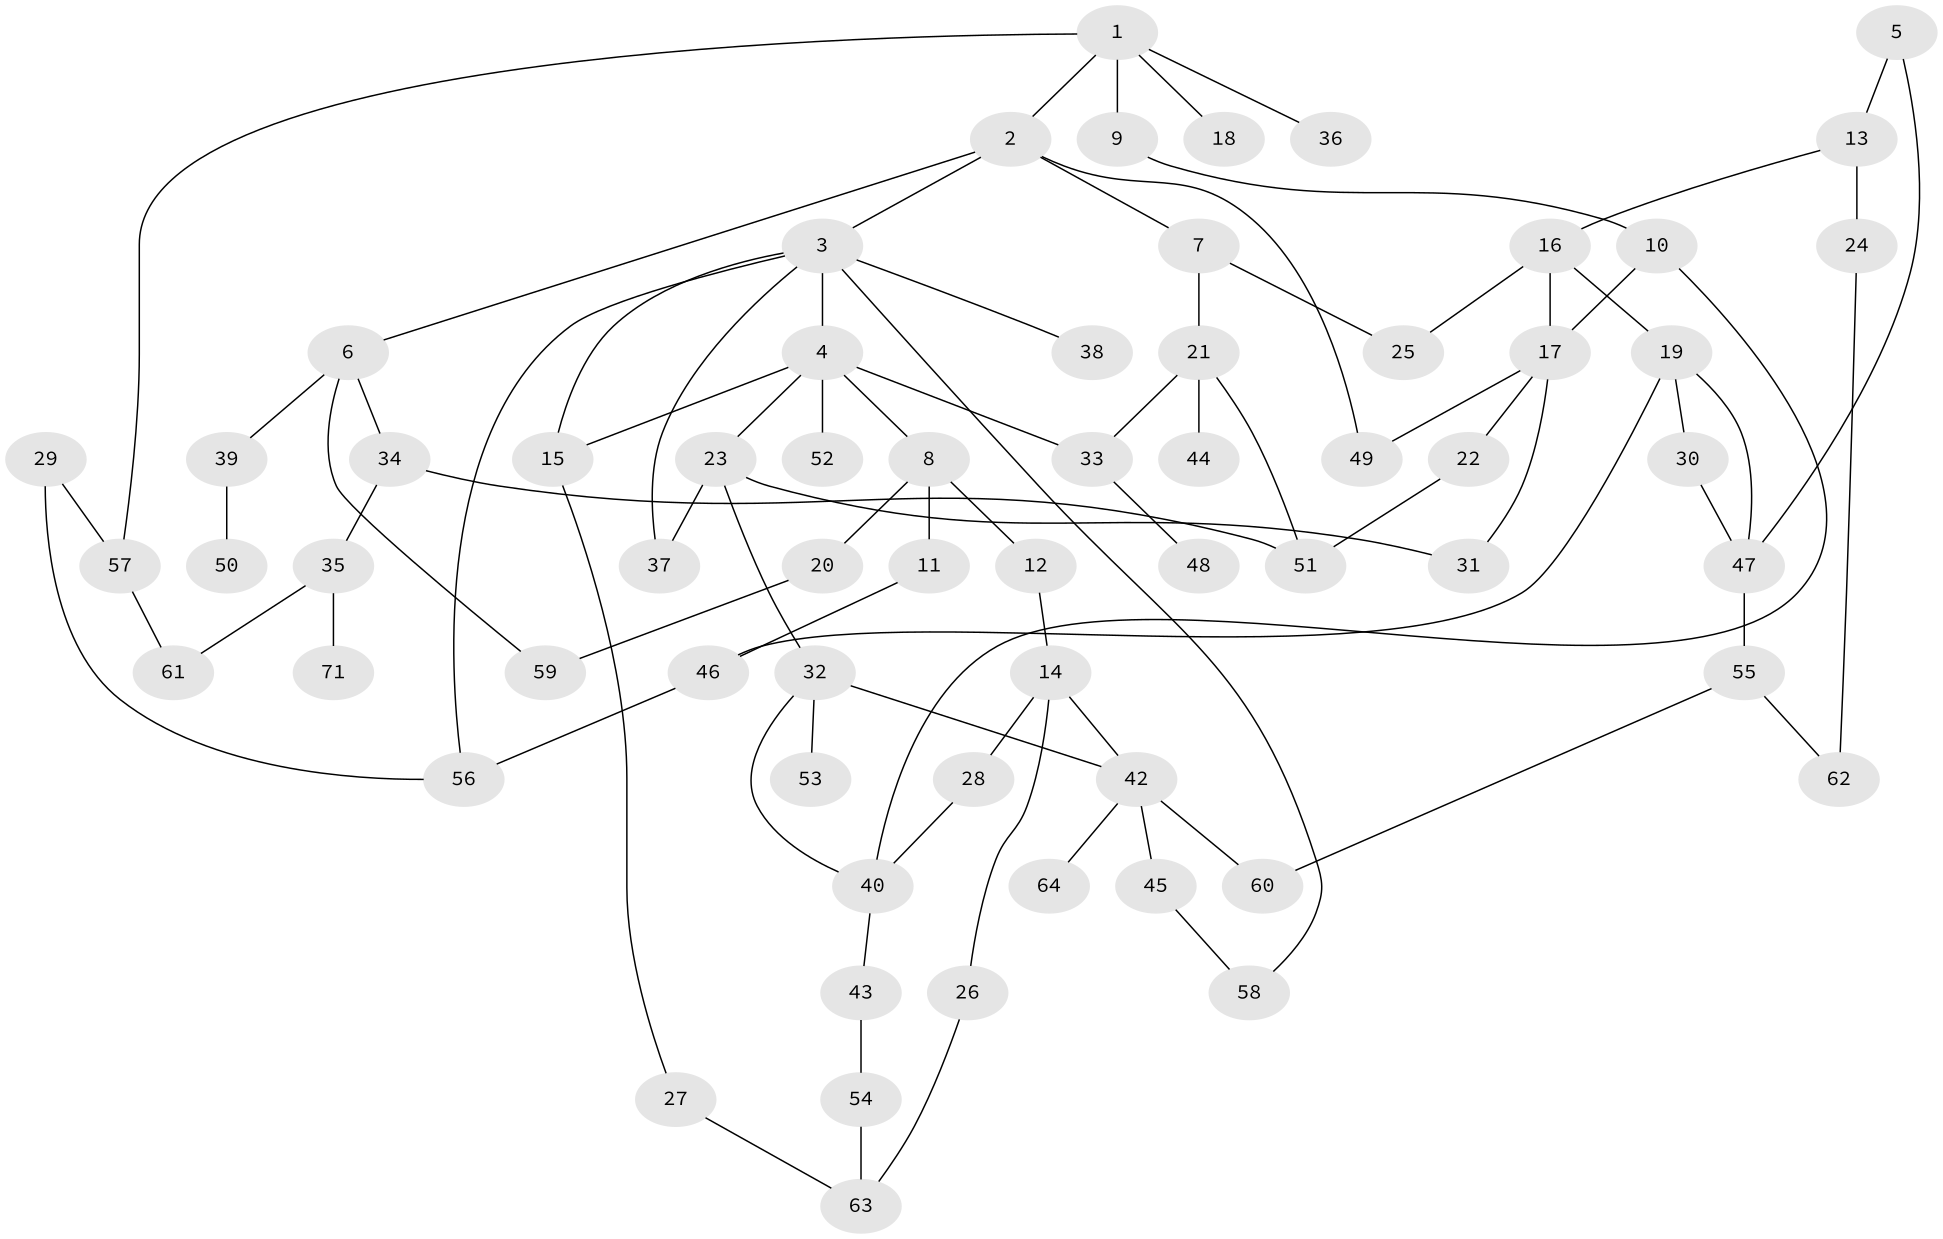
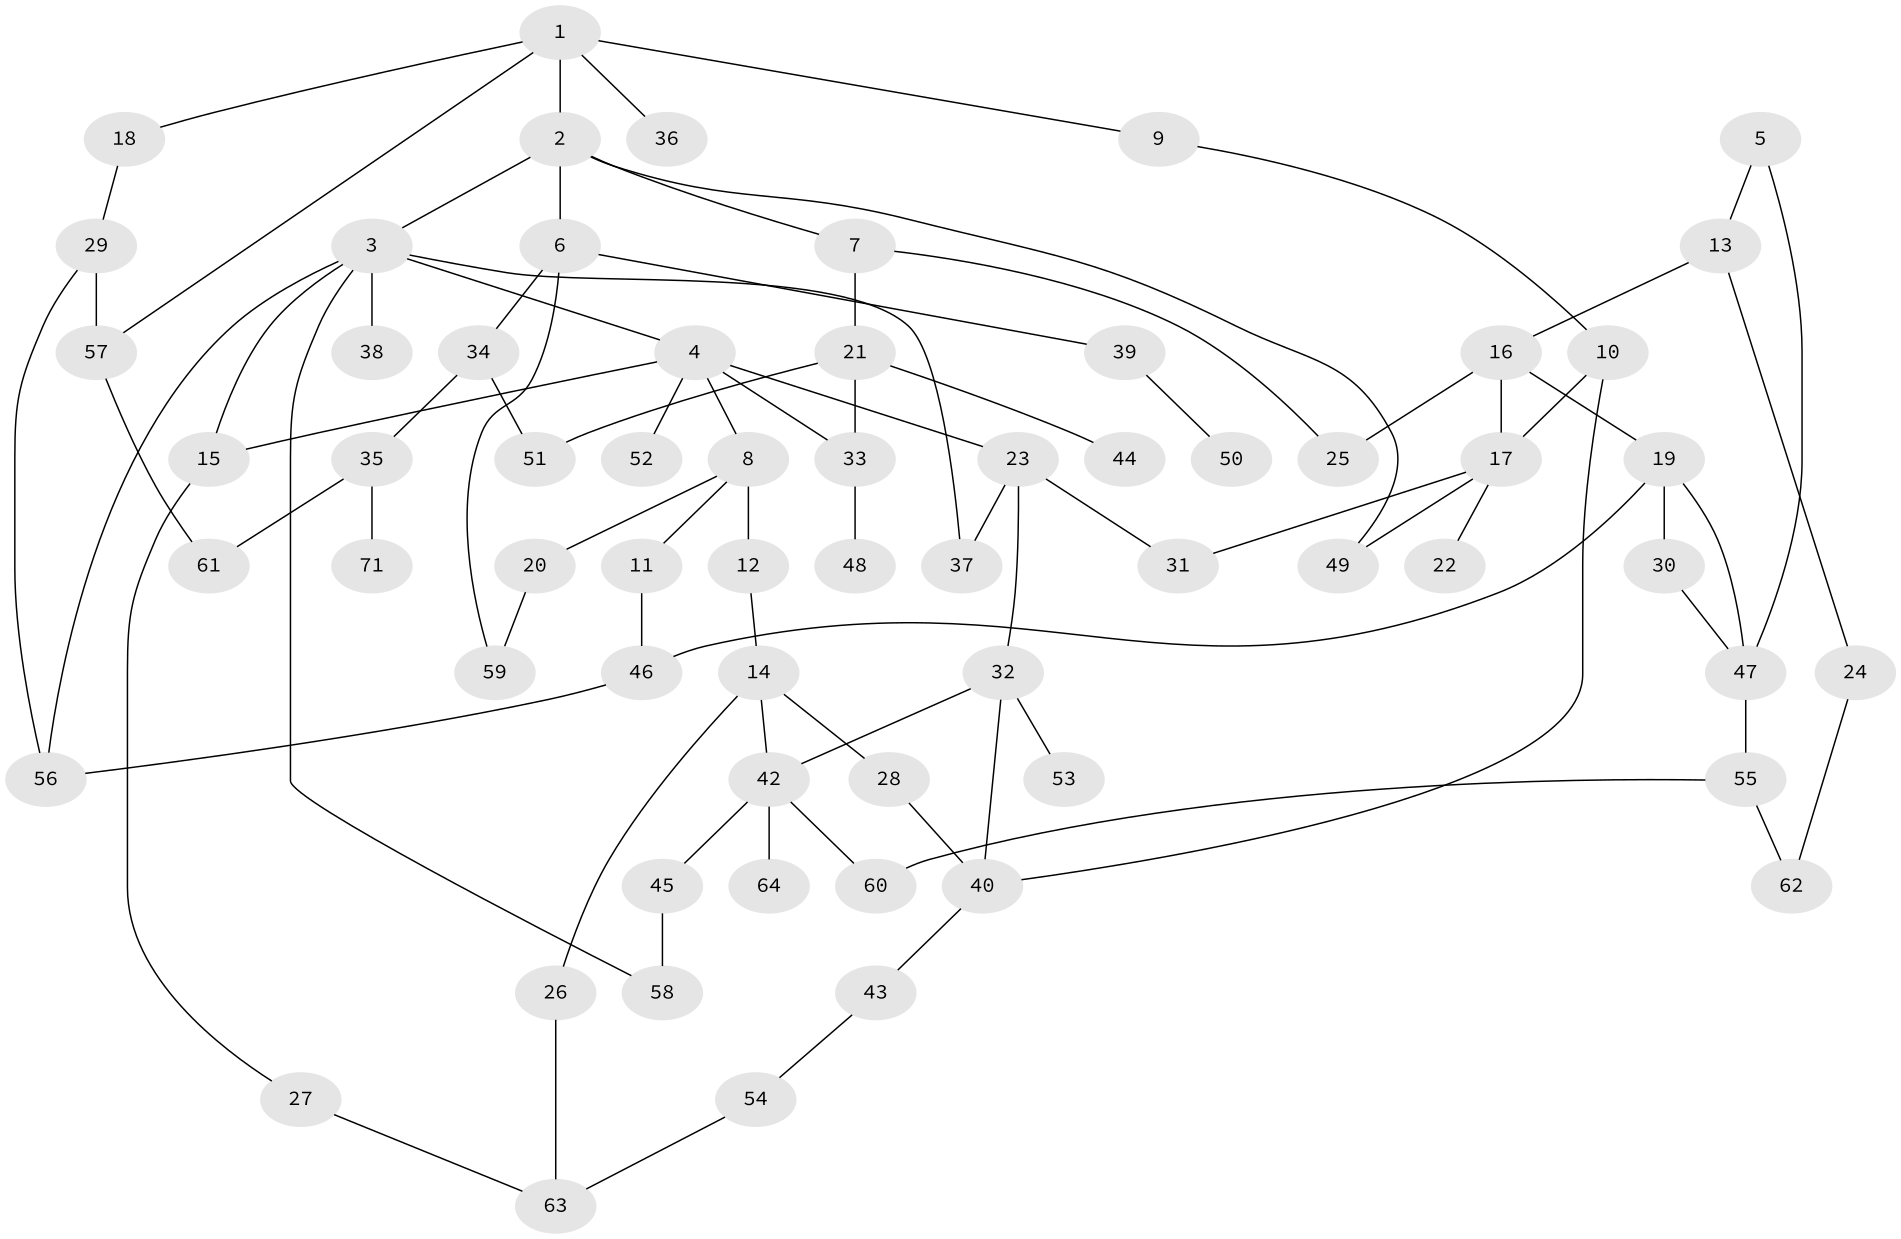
none -> (110, 193)
(1387, 513) -> none
